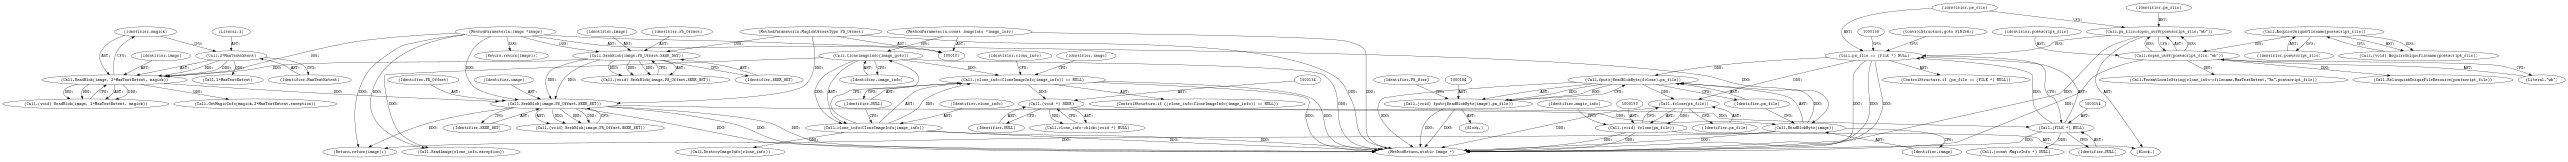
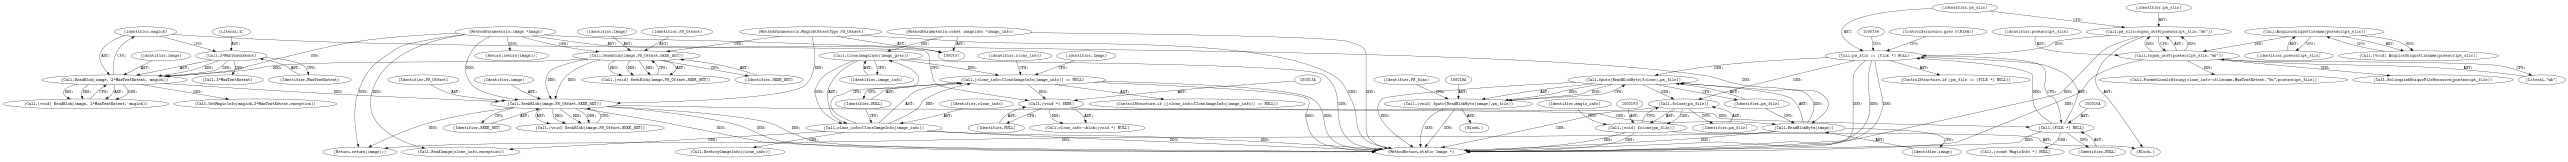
(572, 67) -> (669, 141)
(1068, 118) -> (590, 46)
